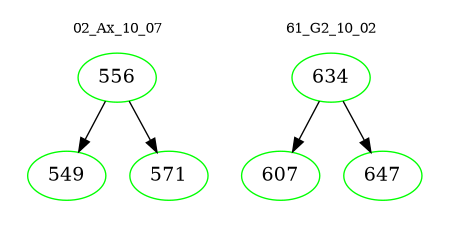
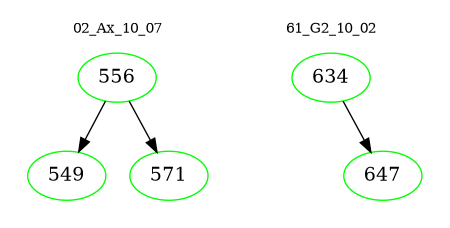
(281, 176) -> none
